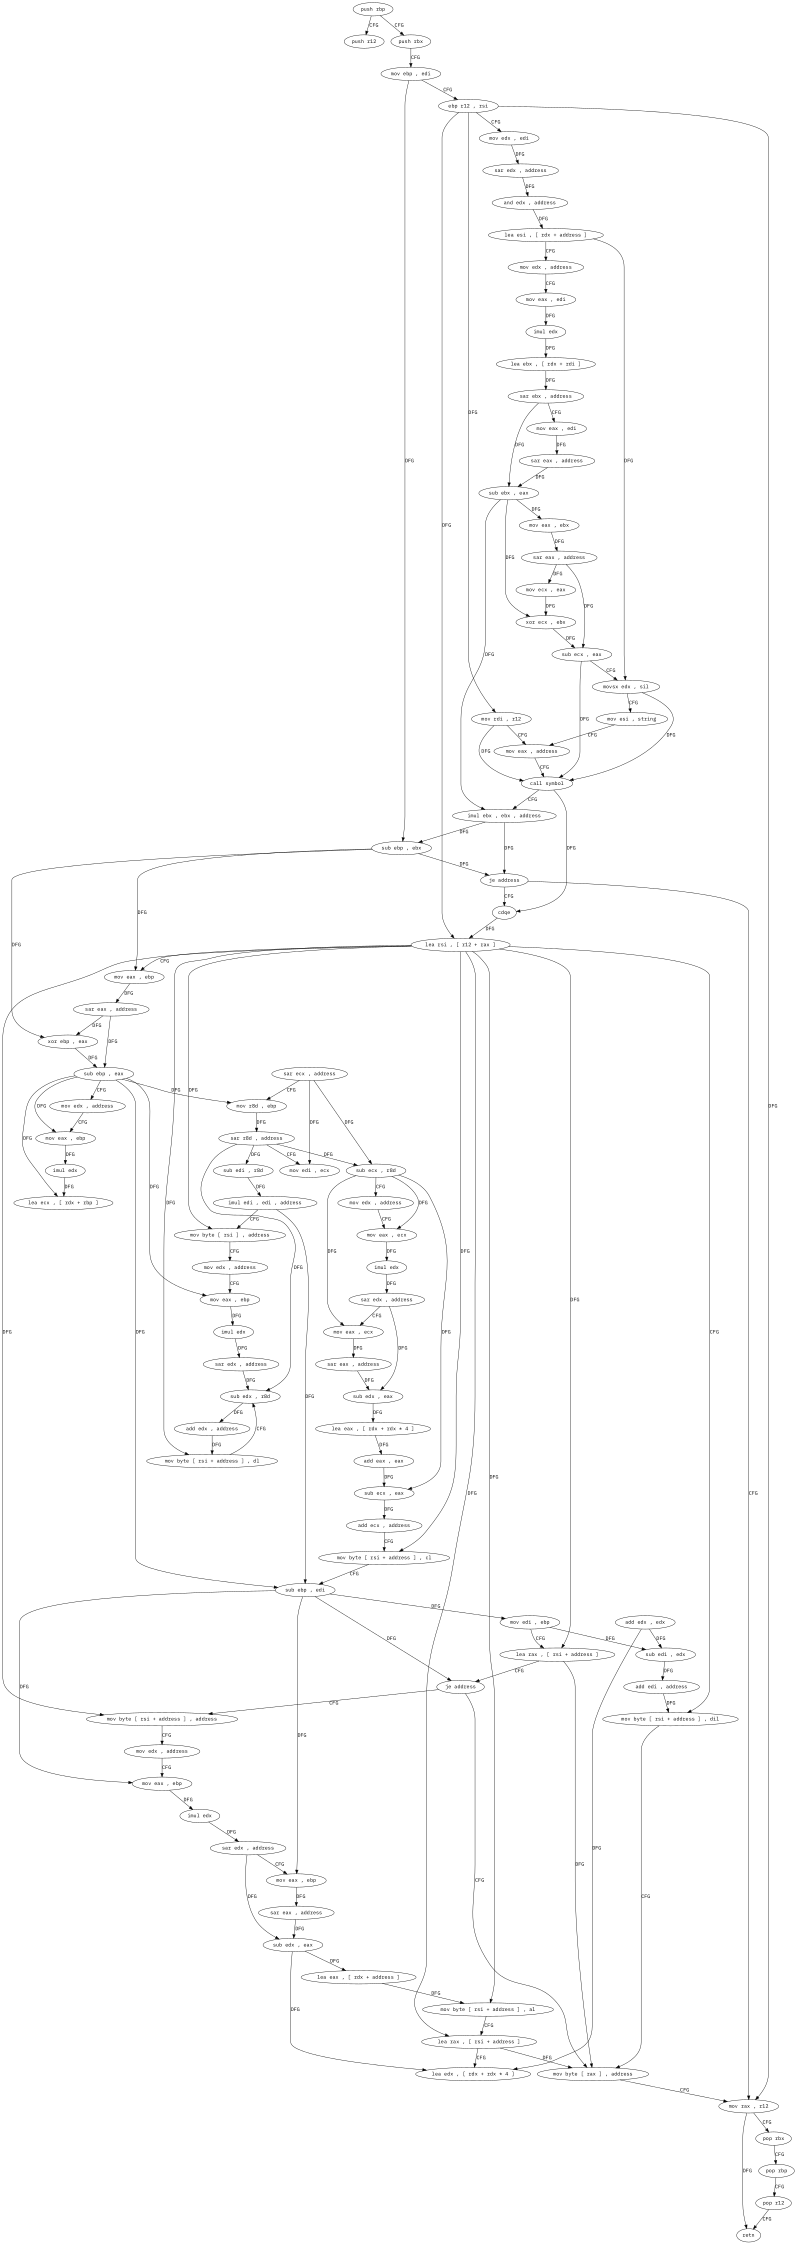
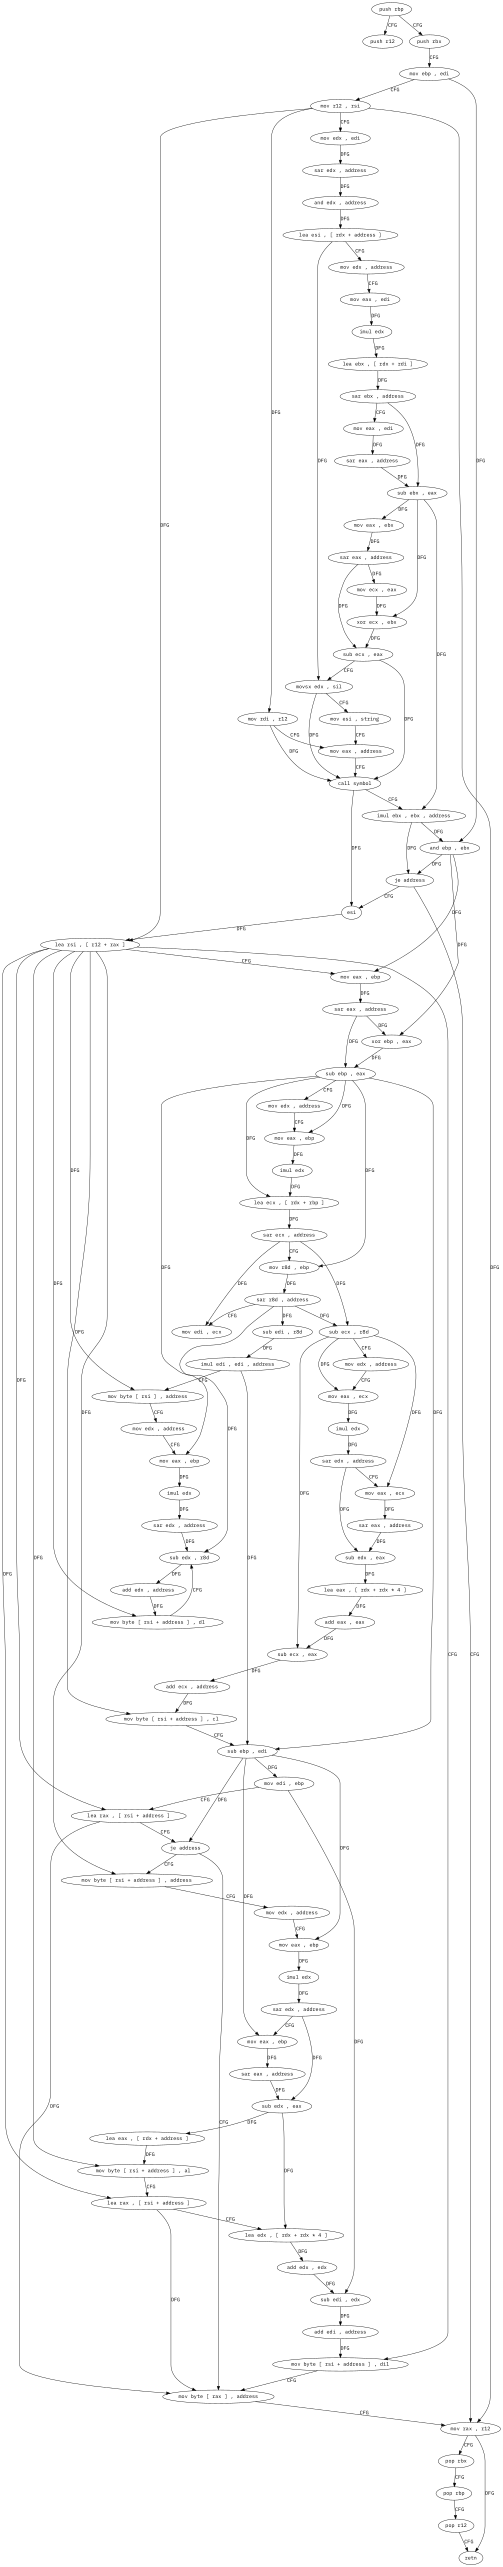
(468, 106) -> (340, 106)
(402, 848) -> (450, 848)
(504, 913) -> (352, 913)
none -> (289, 1217)
(389, 1542) -> (188, 1703)
(592, 1869) -> (296, 2250)
